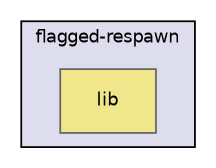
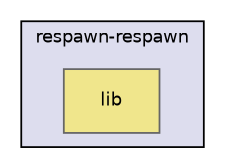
(108, 38) -> (113, 38)
